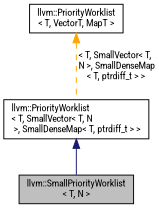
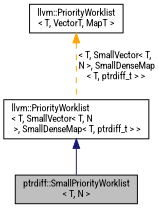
(76, 189) -> (76, 189)
